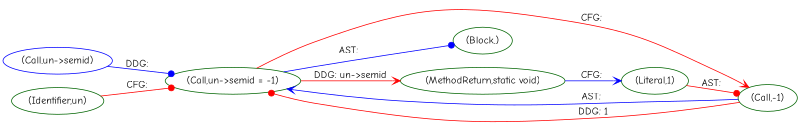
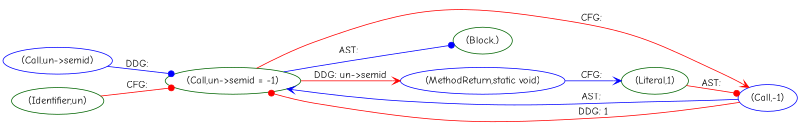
(483, 81) -> (483, 81)
(768, 98) -> (768, 98)
